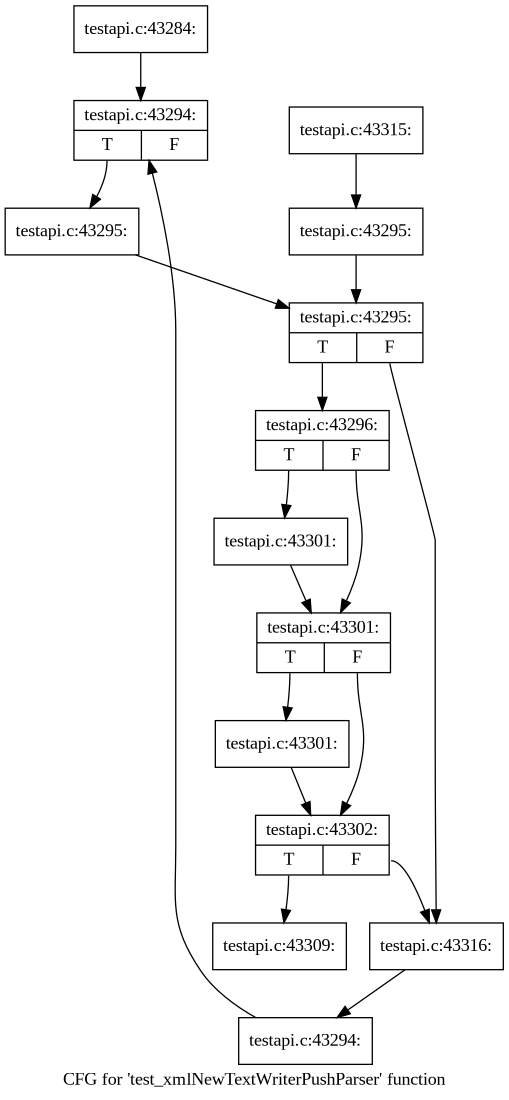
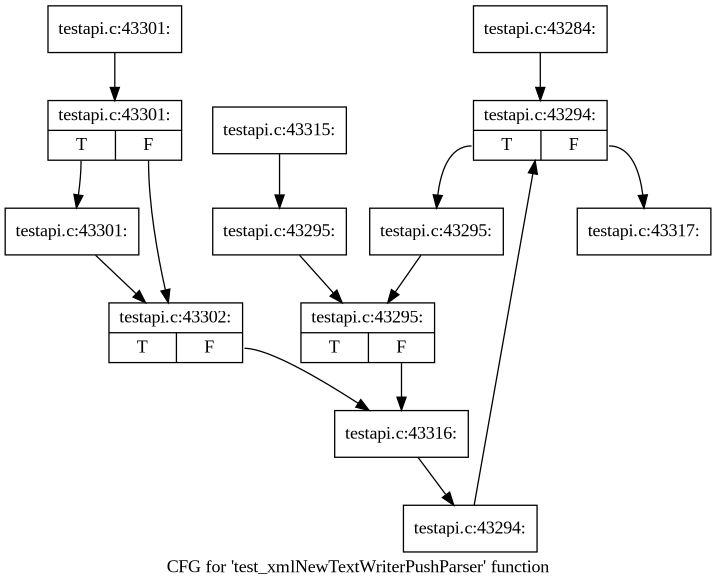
none -> (644, 232)
(322, 440) -> none
(280, 946) -> none
